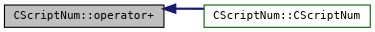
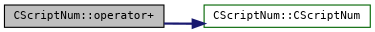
(190, 9) -> (178, 24)
